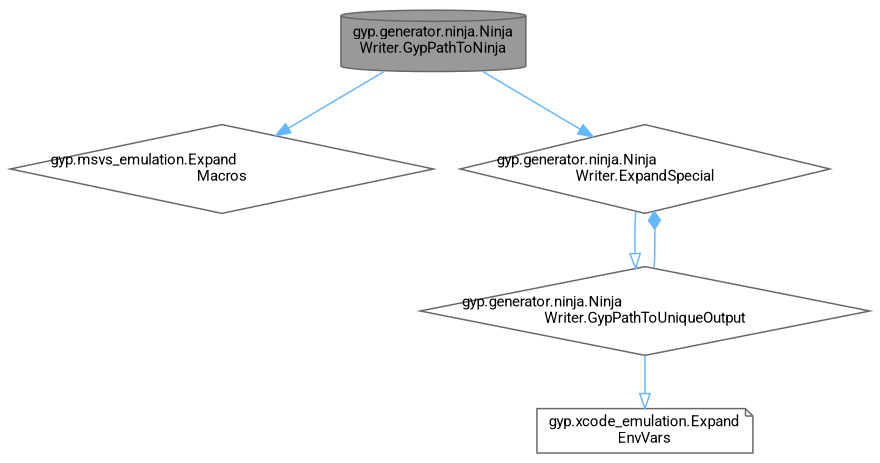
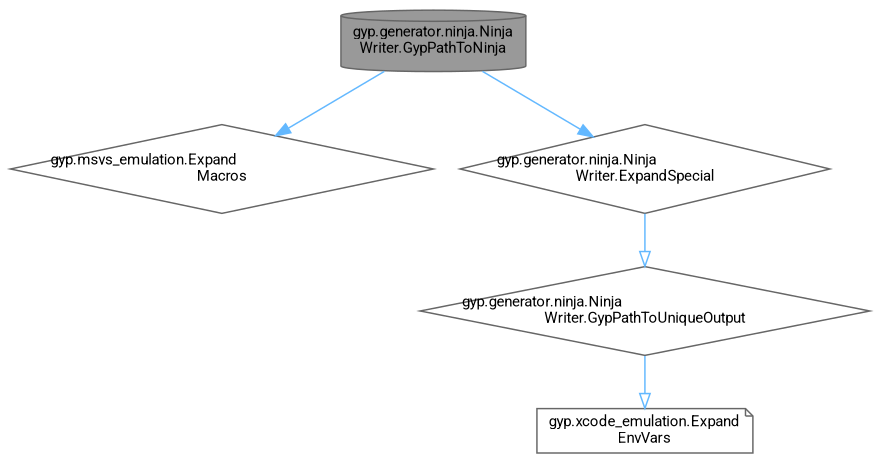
(655, 249) -> none
